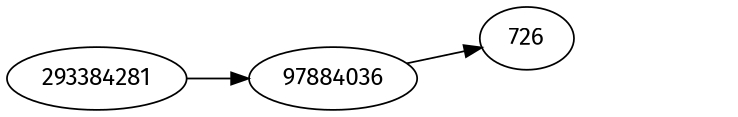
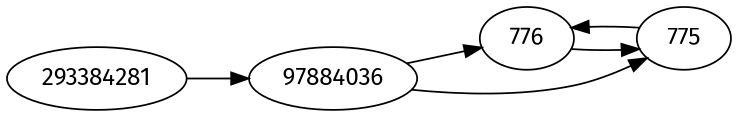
(527, 38) -> (527, 38)
none -> (684, 38)
